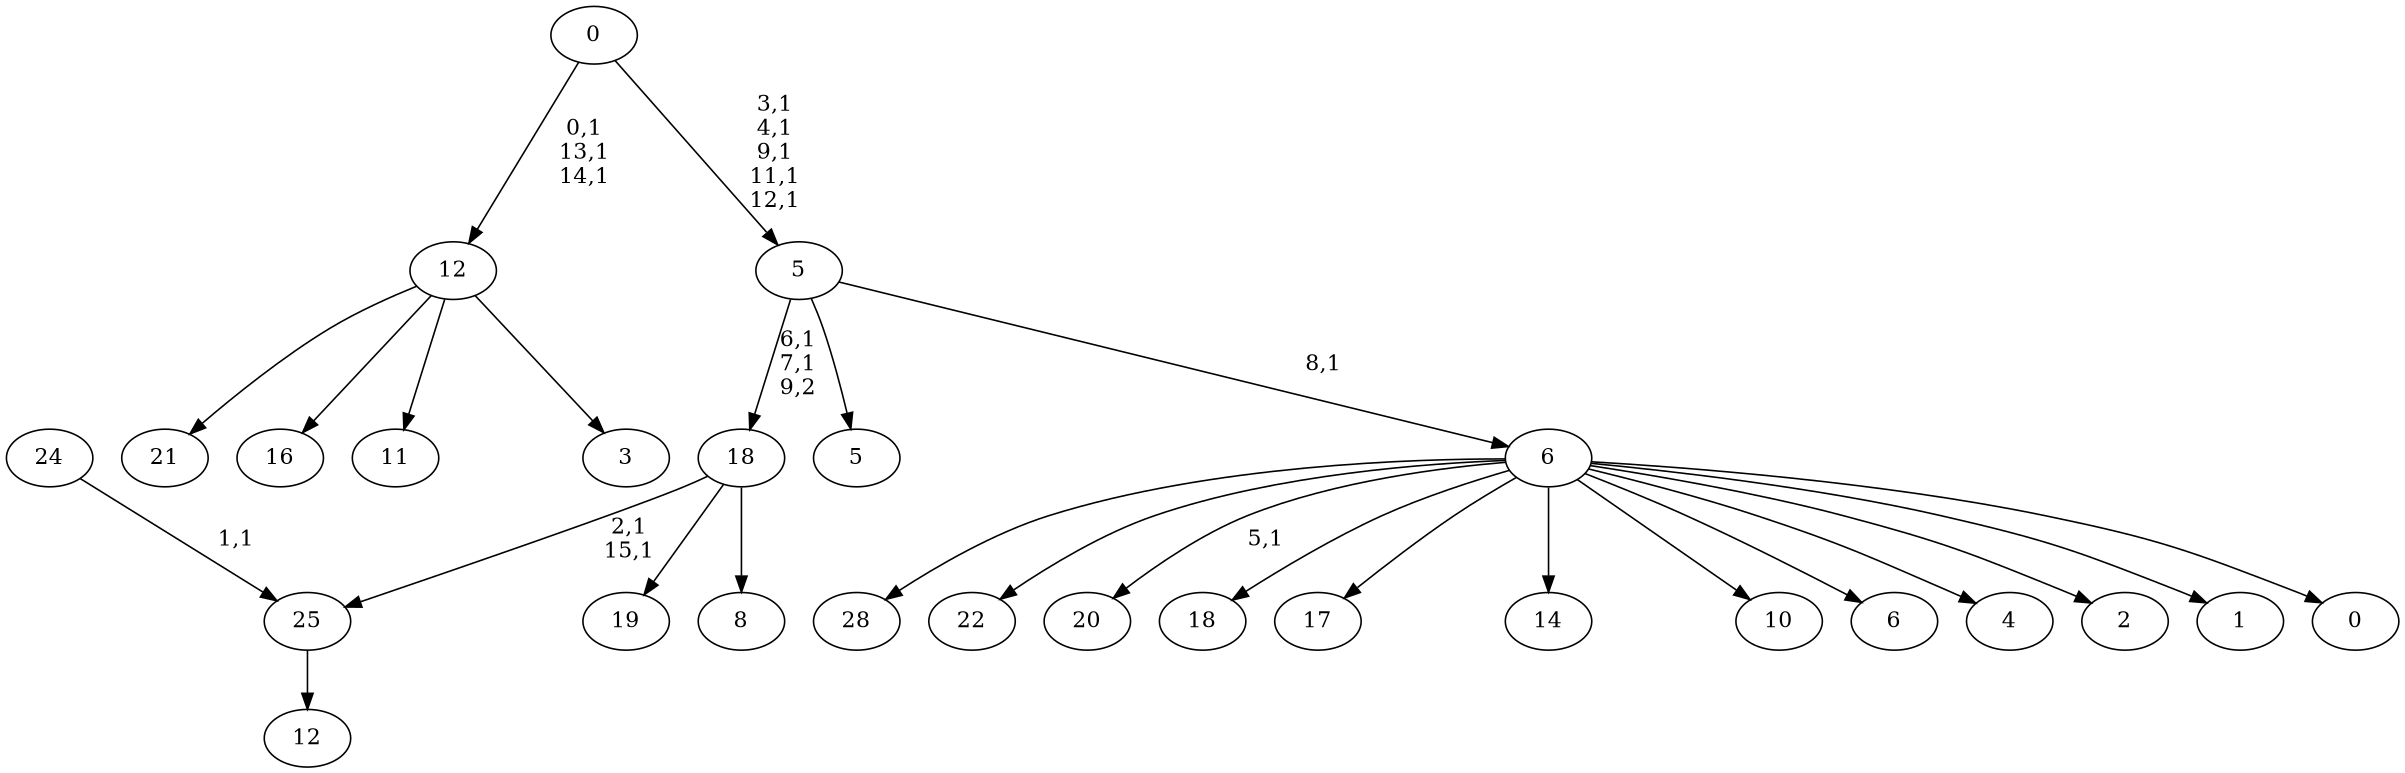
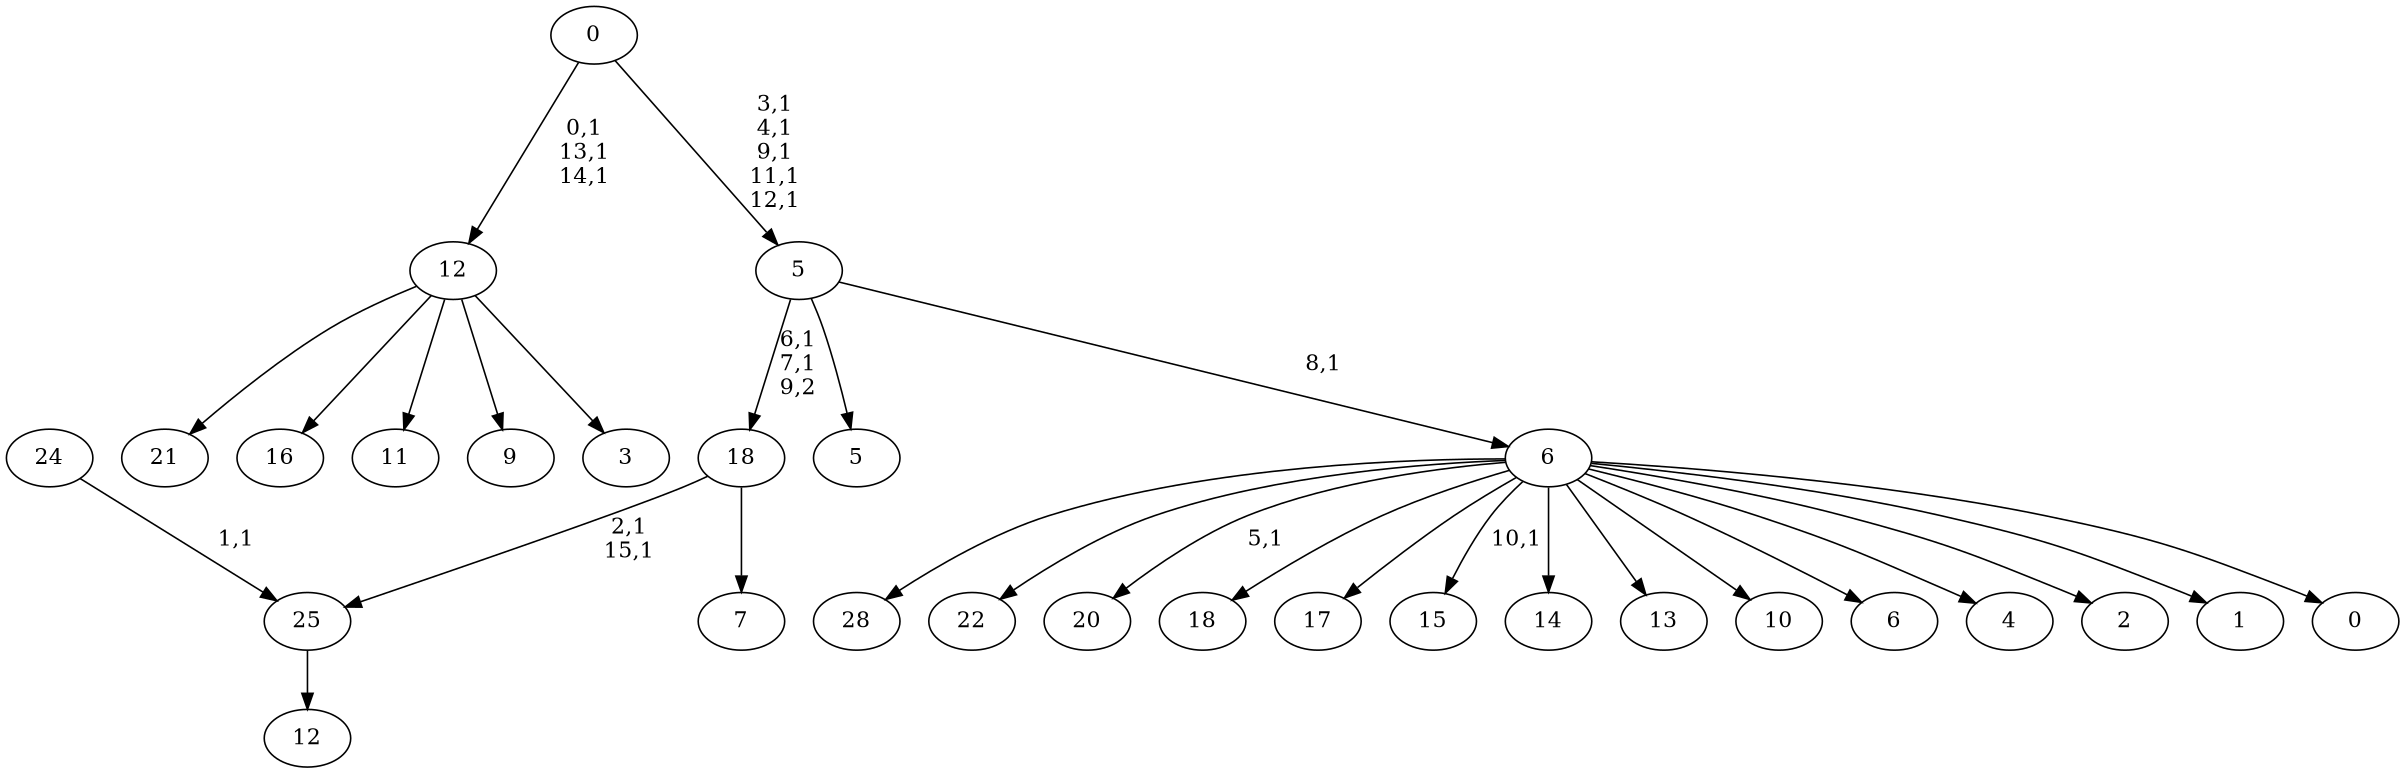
none -> (511, 458)
(626, 621) -> none
(741, 621) -> (741, 621)
none -> (1433, 621)
none -> (1664, 621)
